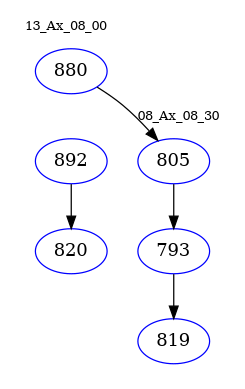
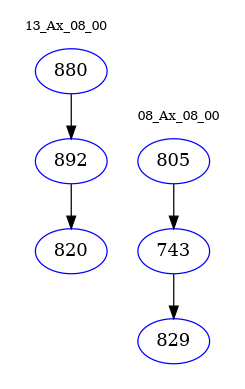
(136, 117) -> (71, 110)
(179, 117) -> (179, 117)
(174, 251) -> (174, 251)
(174, 341) -> (174, 341)
